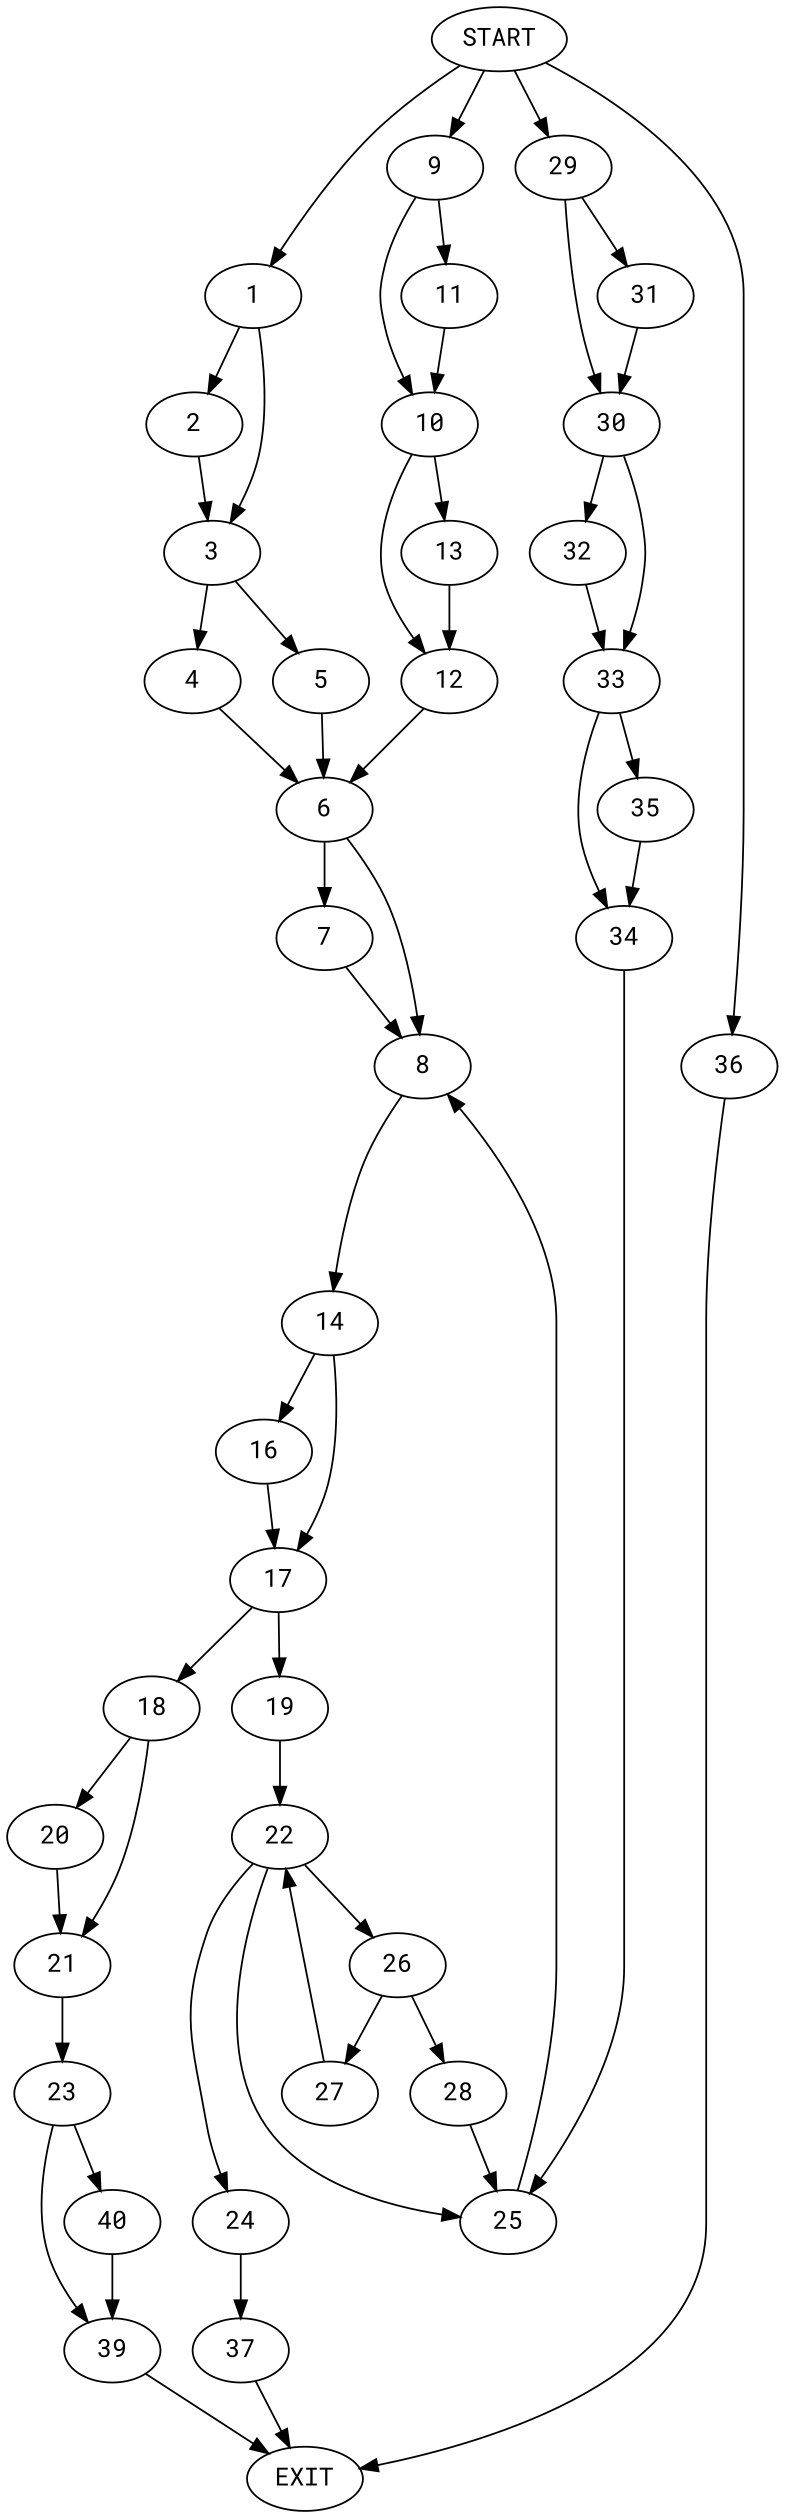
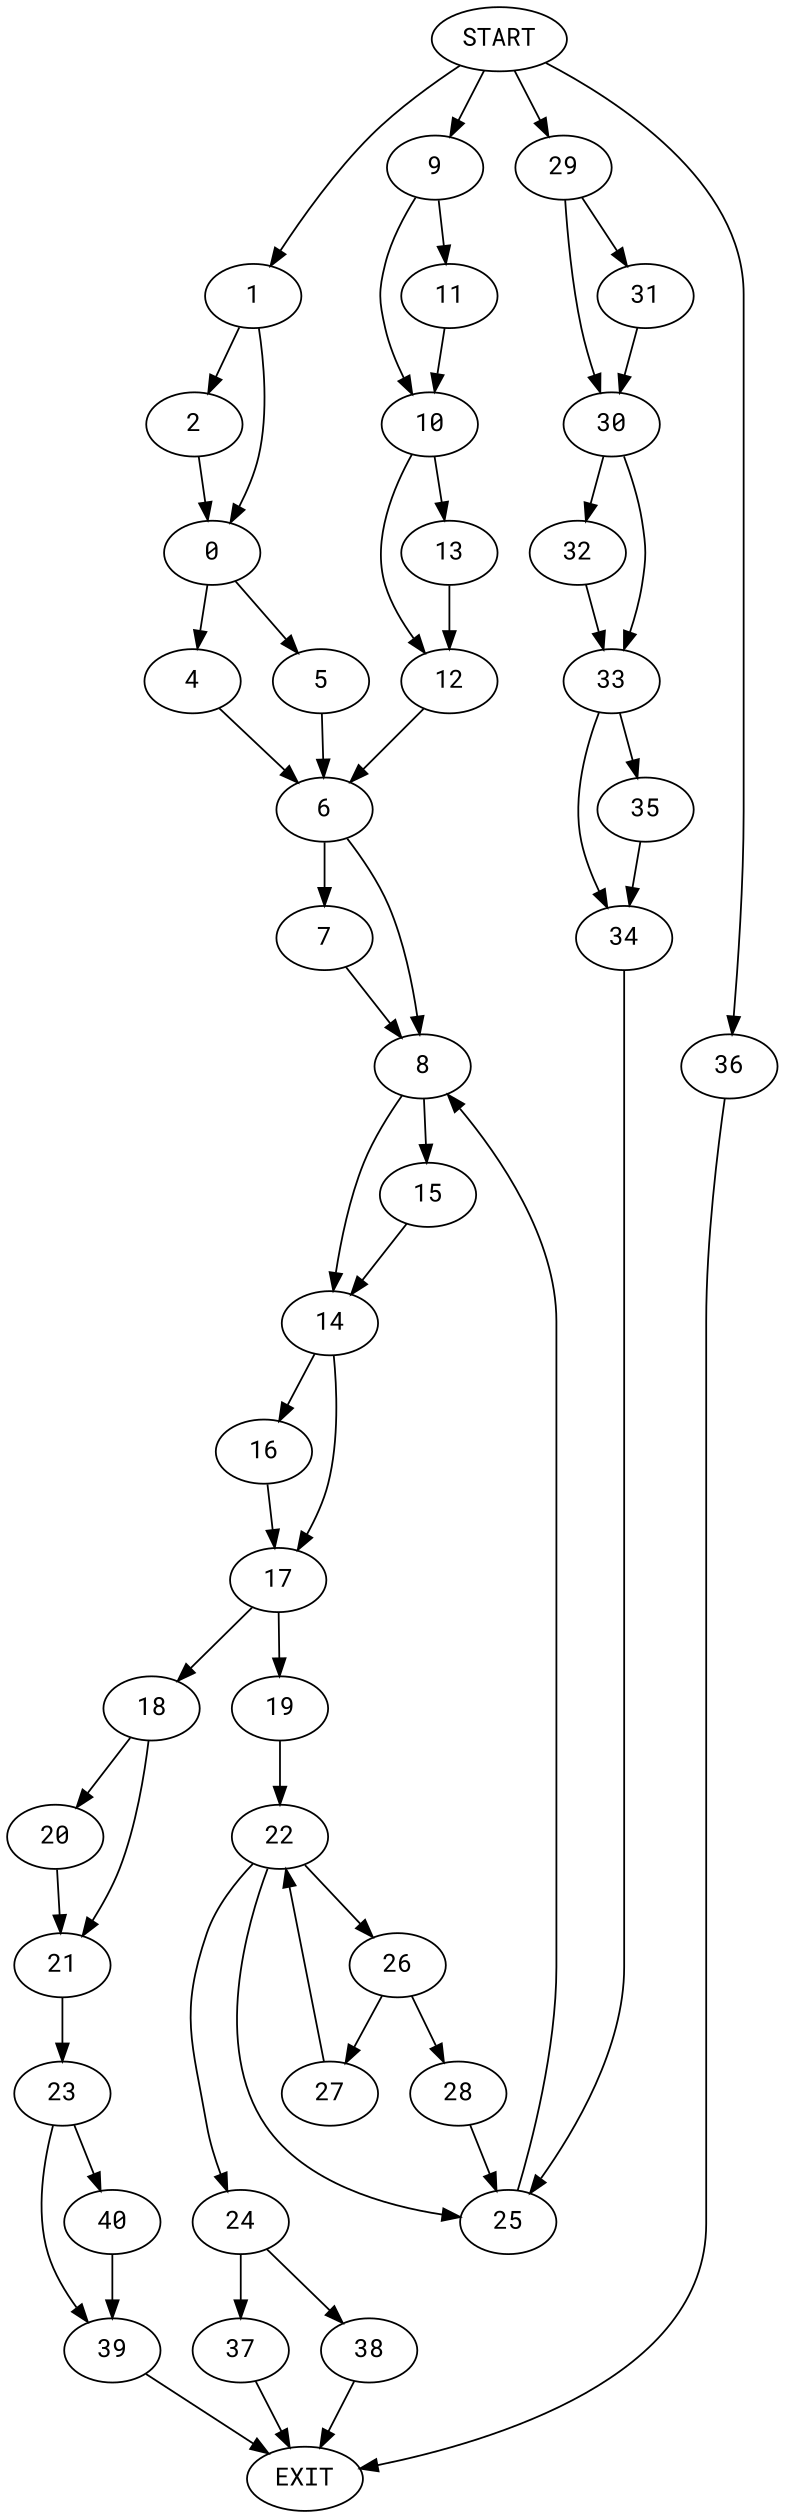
(212, 553) -> (212, 553)
none -> (428, 1195)
none -> (369, 2350)
